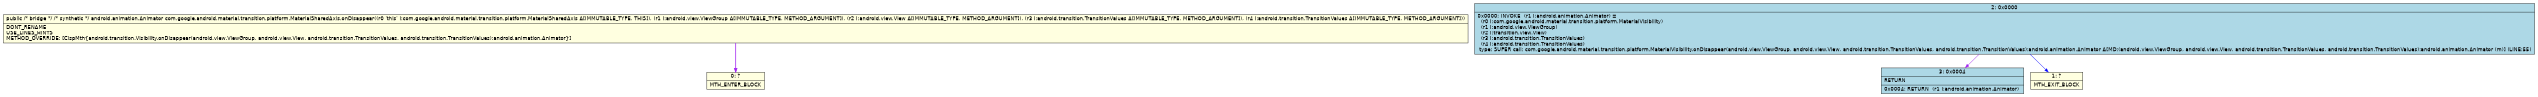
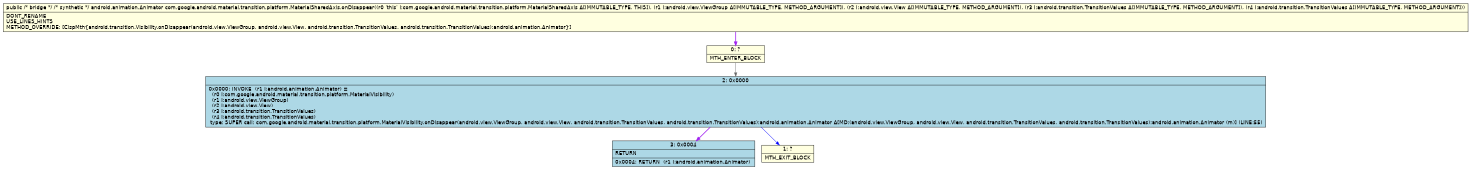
(1512, 33) -> (241, 106)
(1974, 60) -> (705, 133)
none -> (736, 68)
